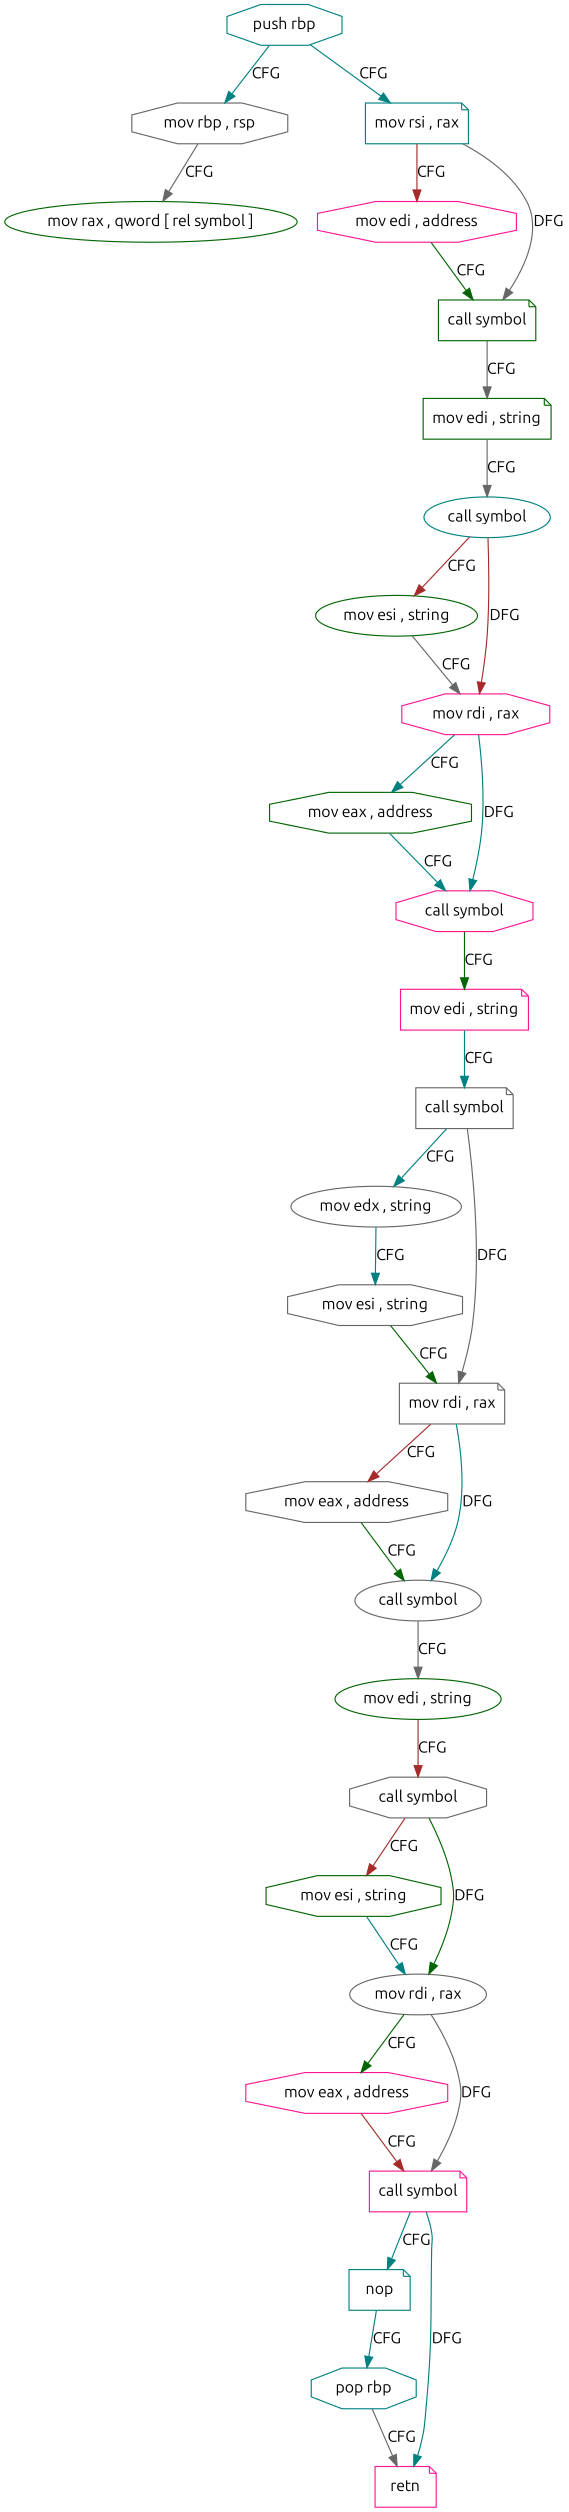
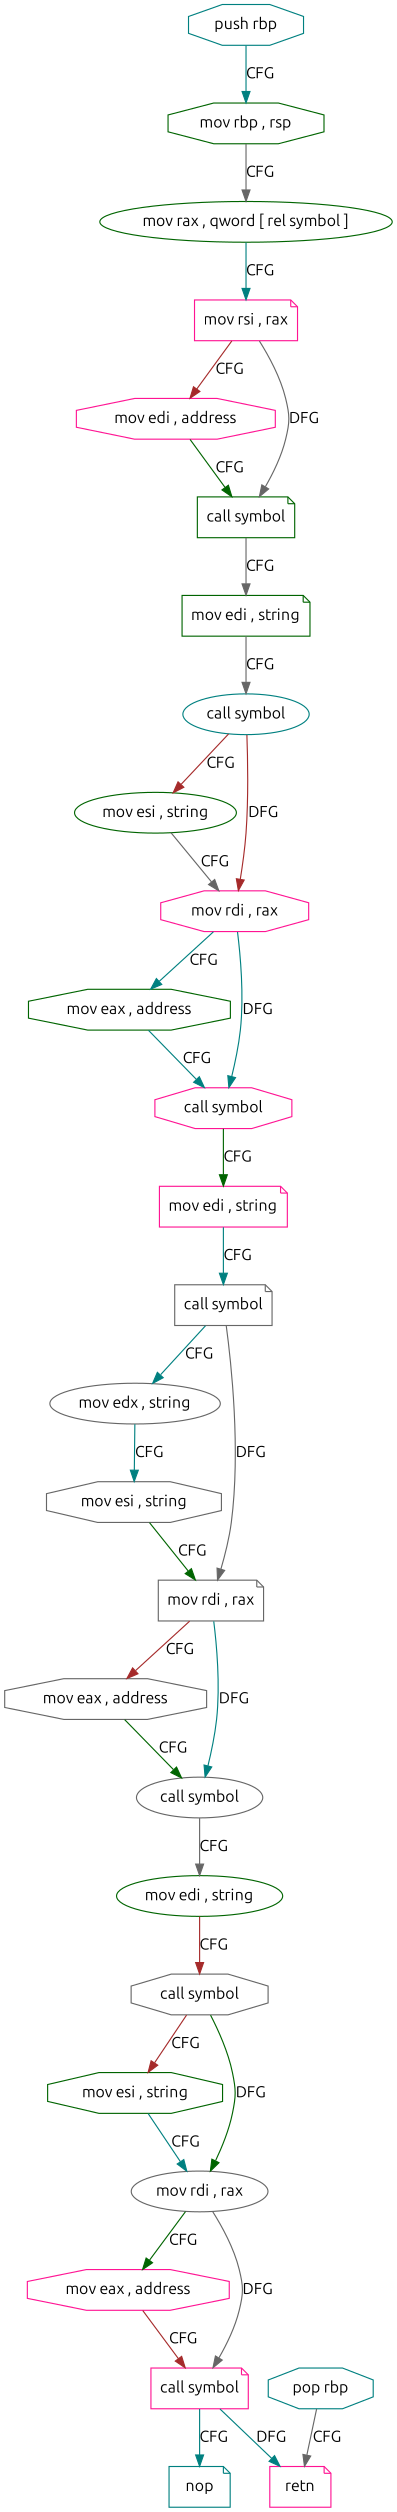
(346, 70) -> (246, 265)
(210, 123) -> (246, 123)
(417, 123) -> (246, 320)
(373, 2333) -> none
